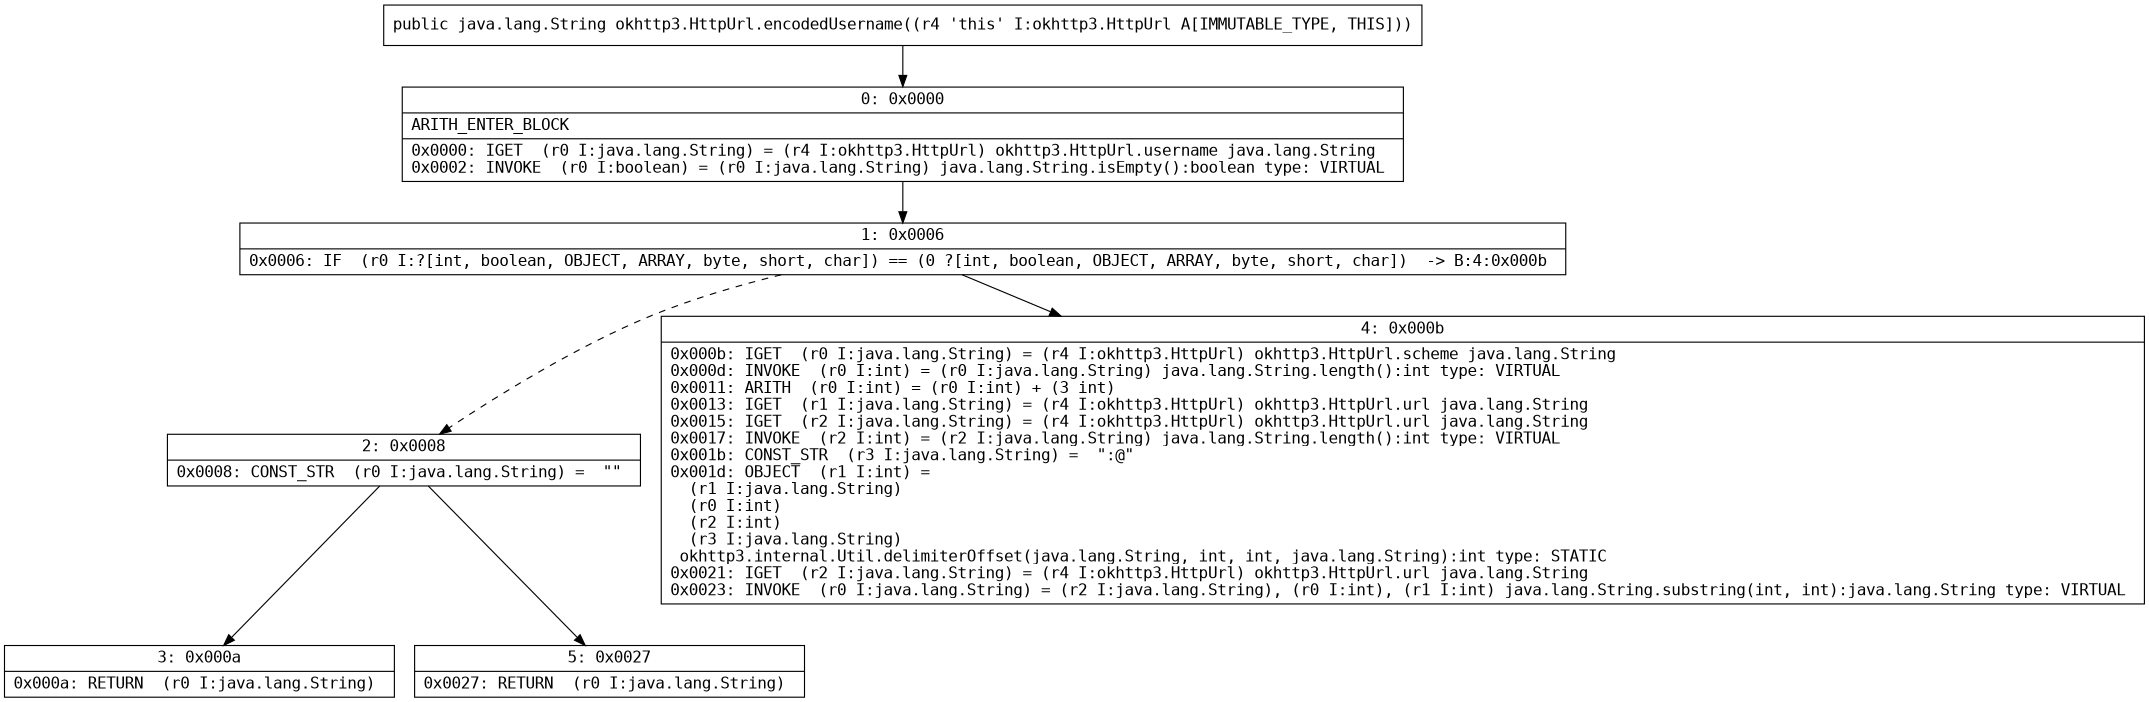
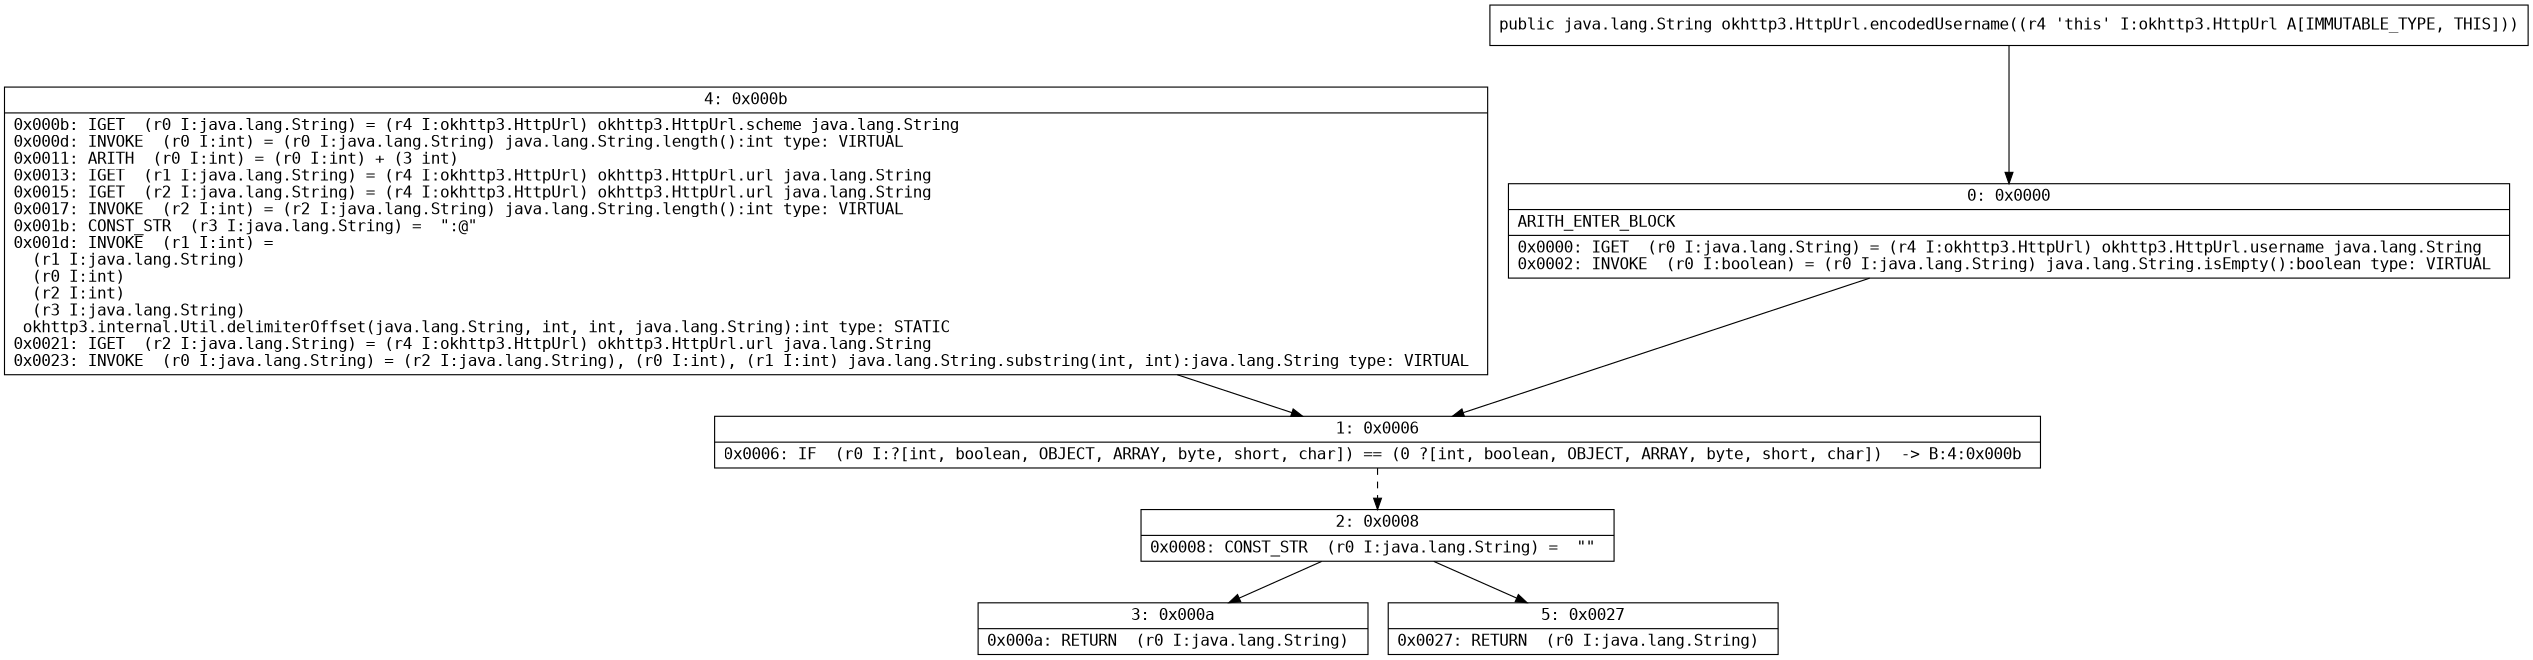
(1006, 293) -> (1235, 394)
(805, 472) -> (148, 243)
